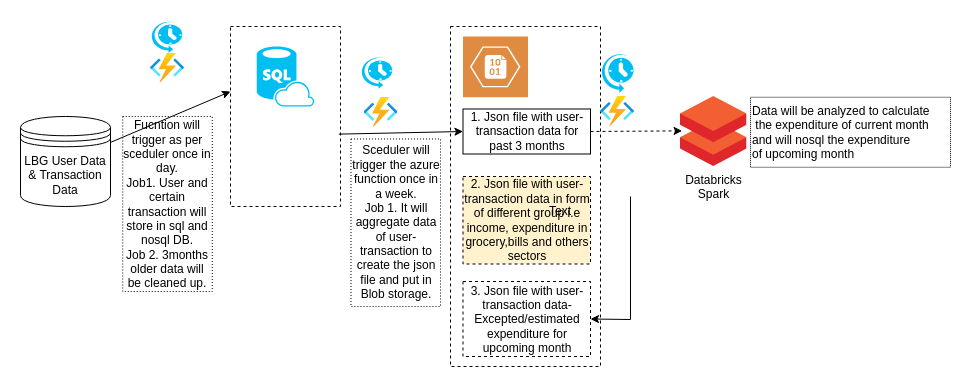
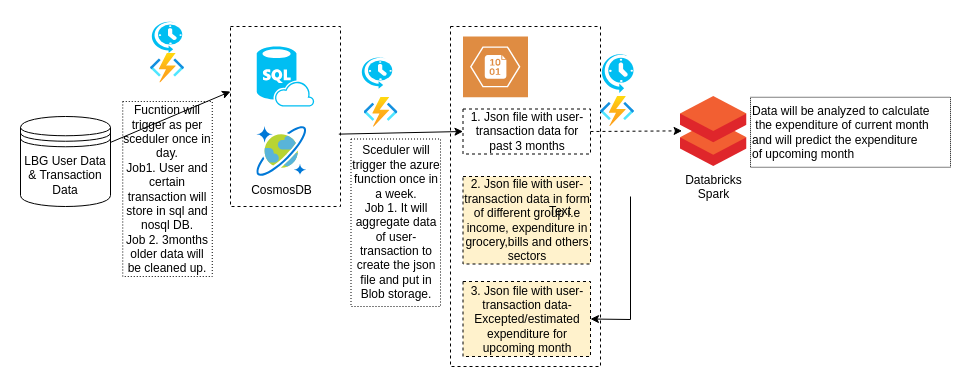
(527, 132) -> (527, 132)
(852, 133) -> (852, 133)
none -> (282, 152)
(168, 204) -> (168, 189)
(527, 319) -> (527, 319)
